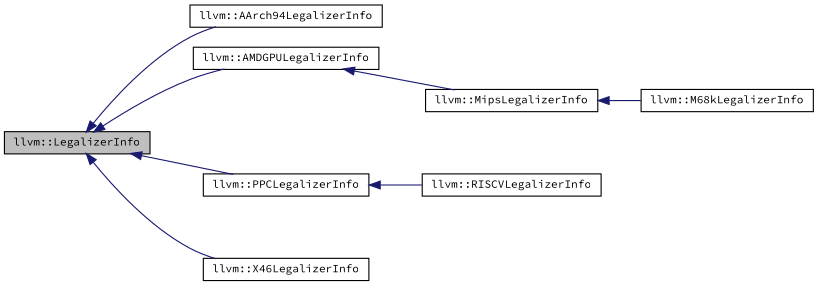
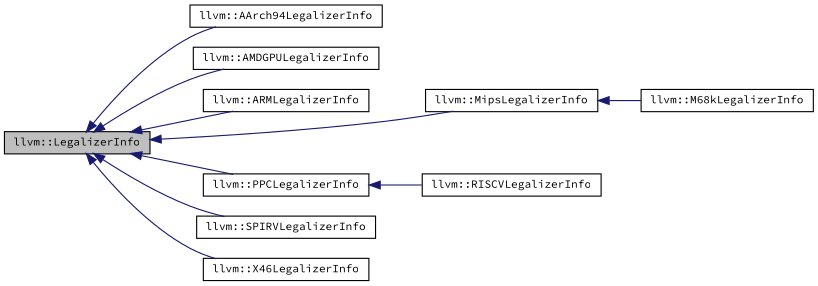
(404, 80) -> (308, 129)
none -> (286, 101)
none -> (286, 227)
